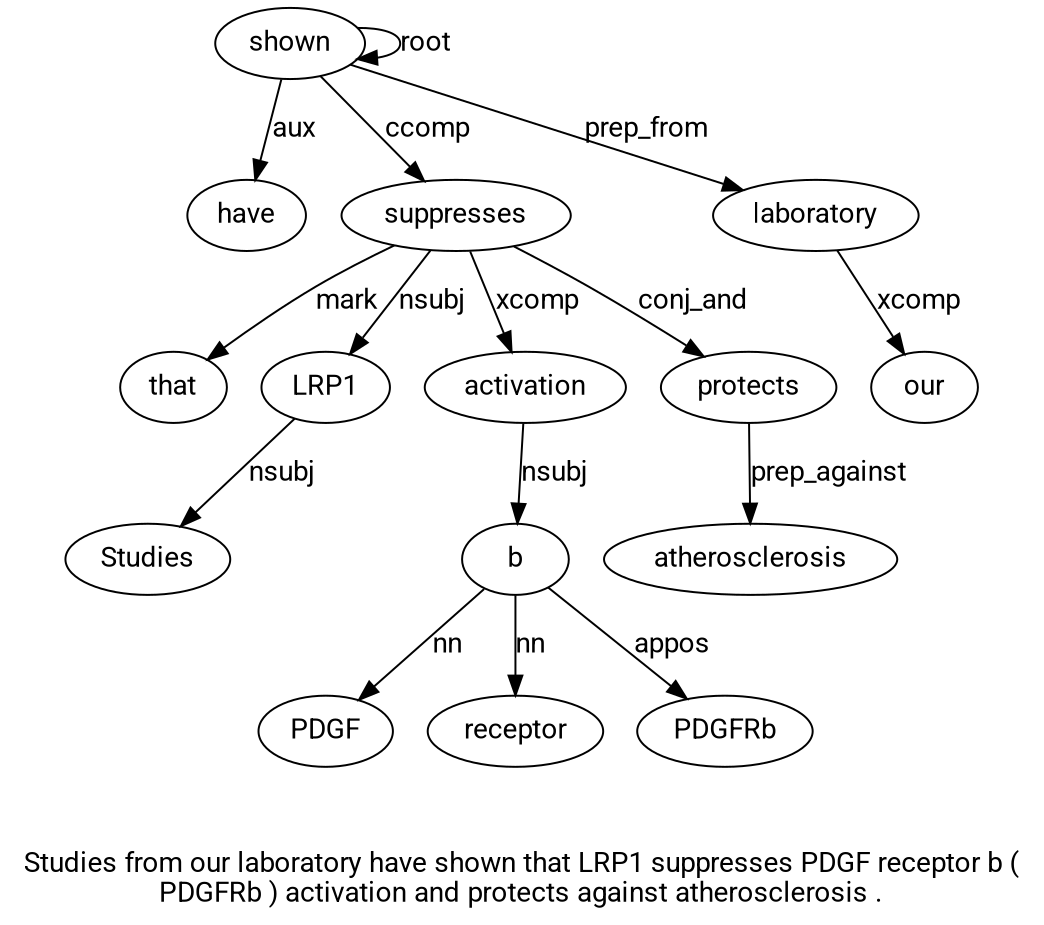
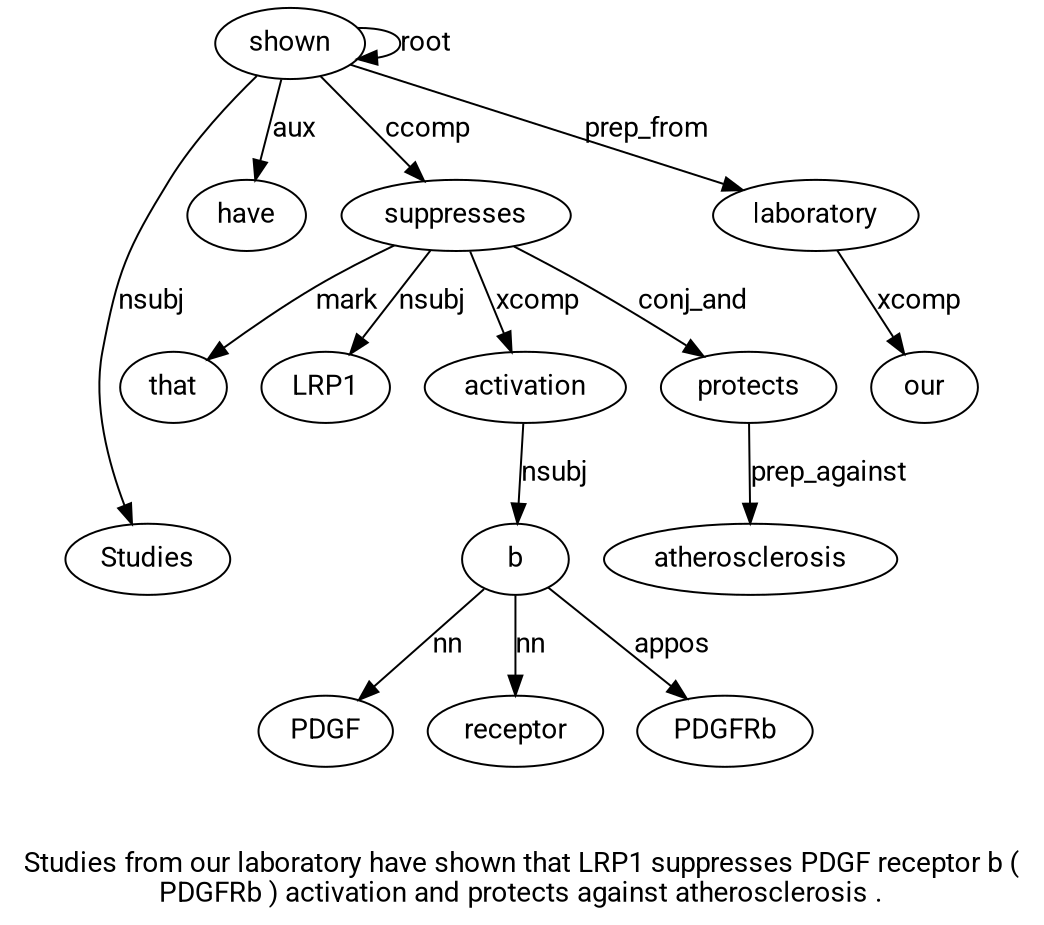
(245, 465) -> (122, 272)
